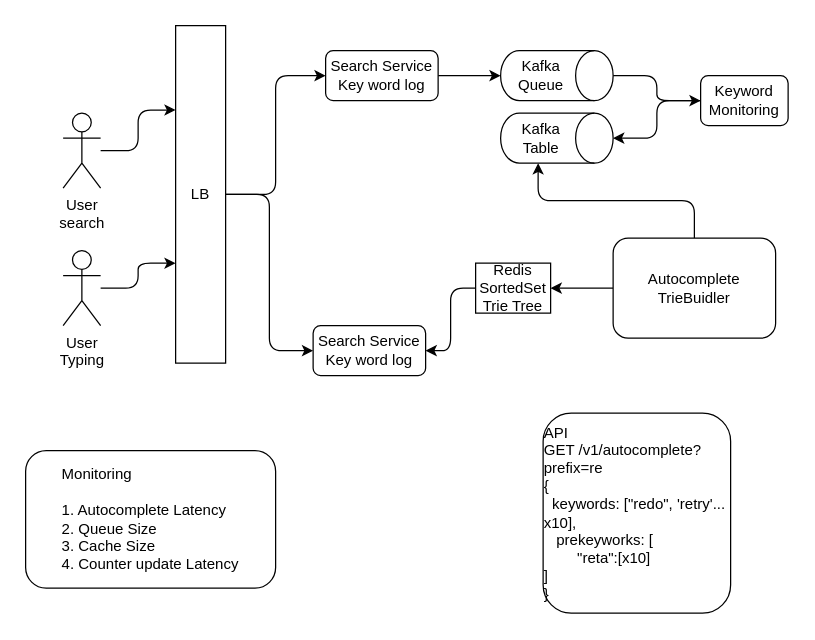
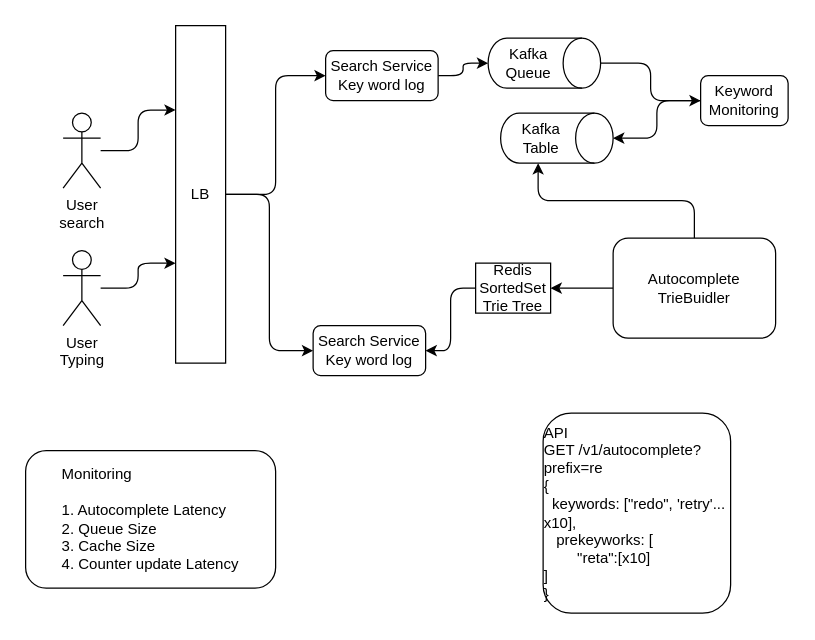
(557, 76) -> (544, 63)
